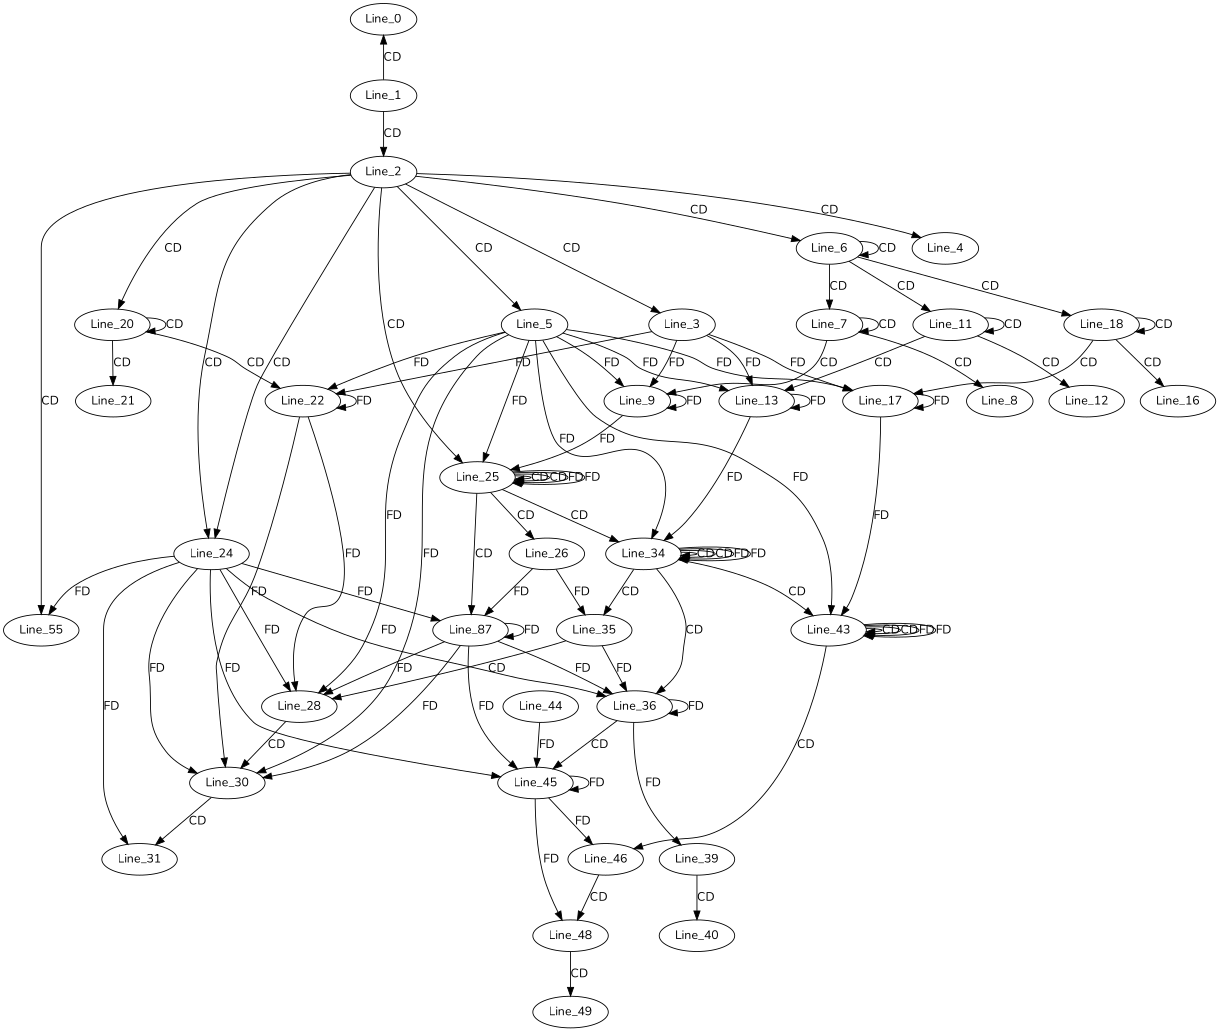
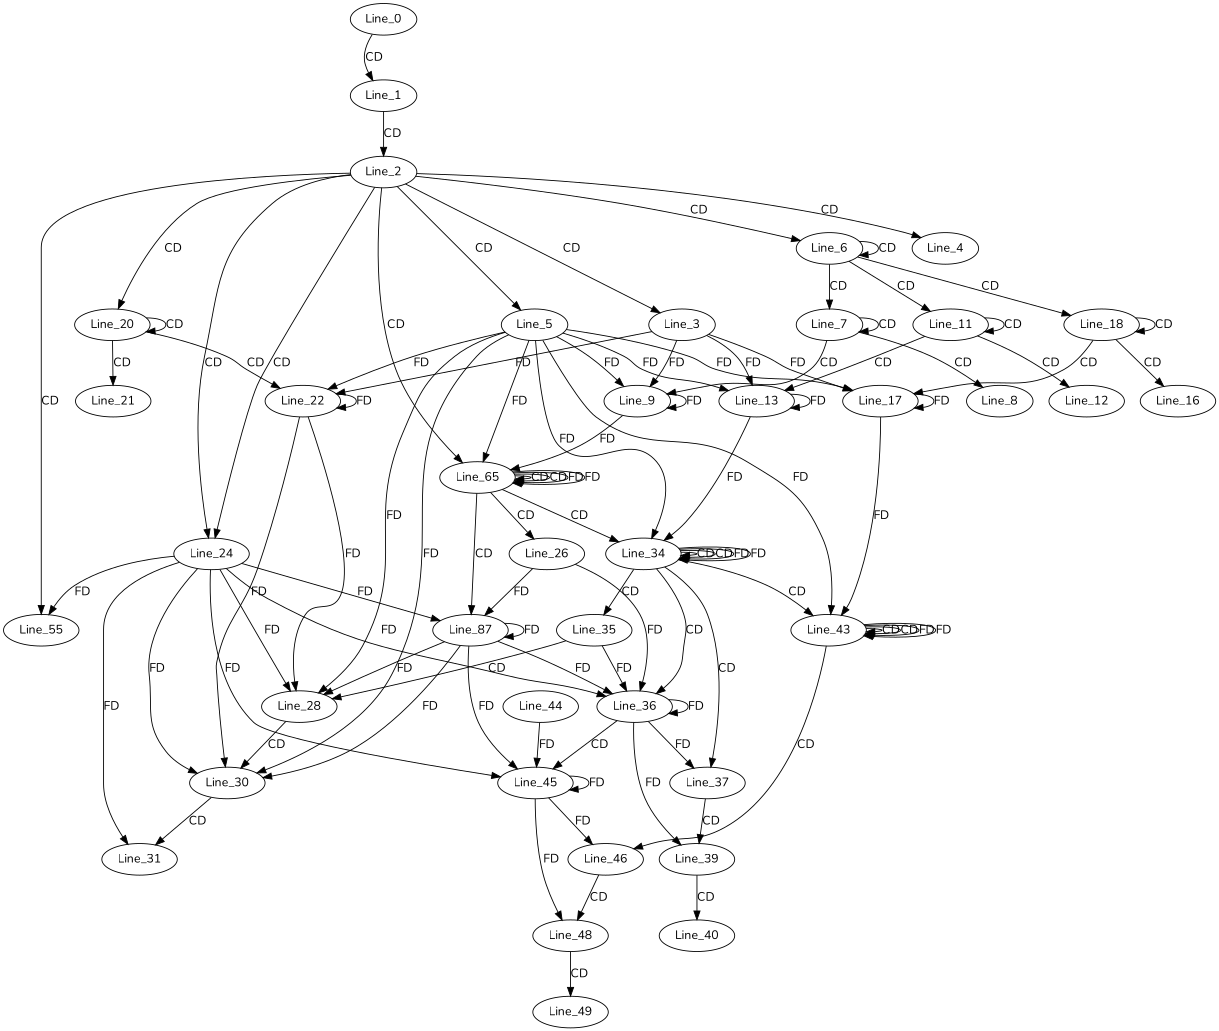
(384, 62) -> (365, 53)
(478, 478) -> (478, 478)
(568, 588) -> (636, 609)
none -> (707, 783)
